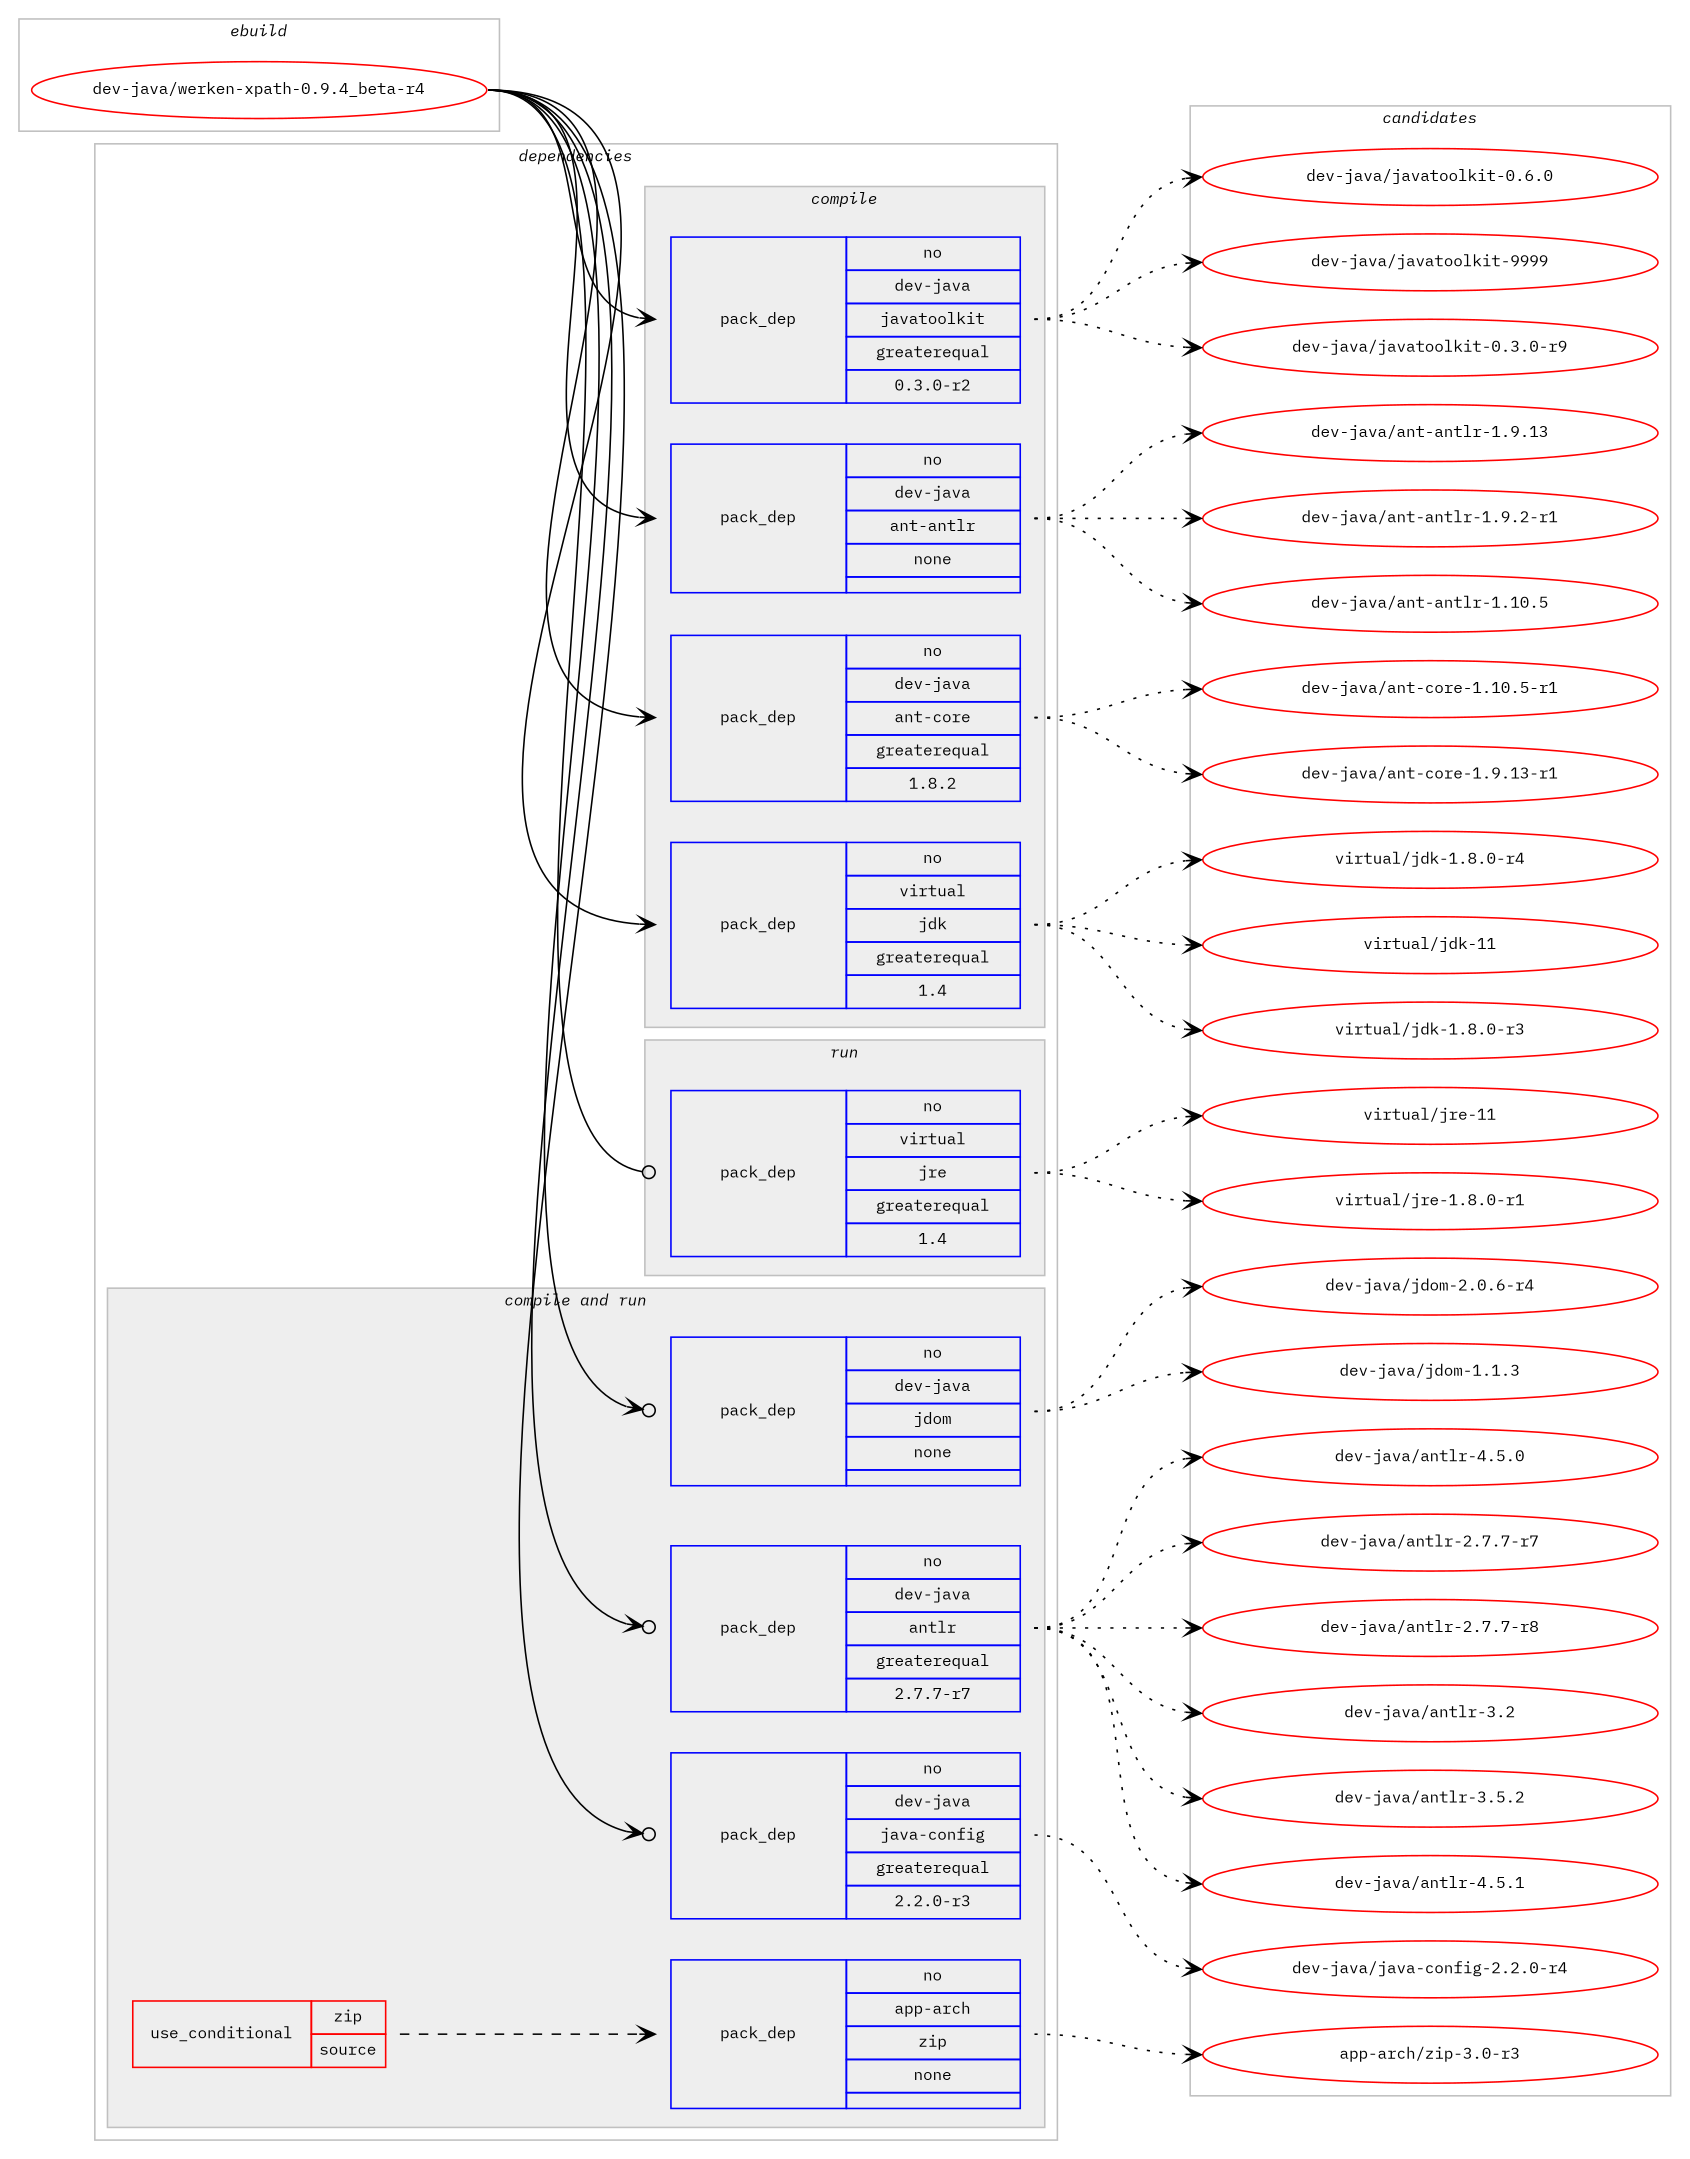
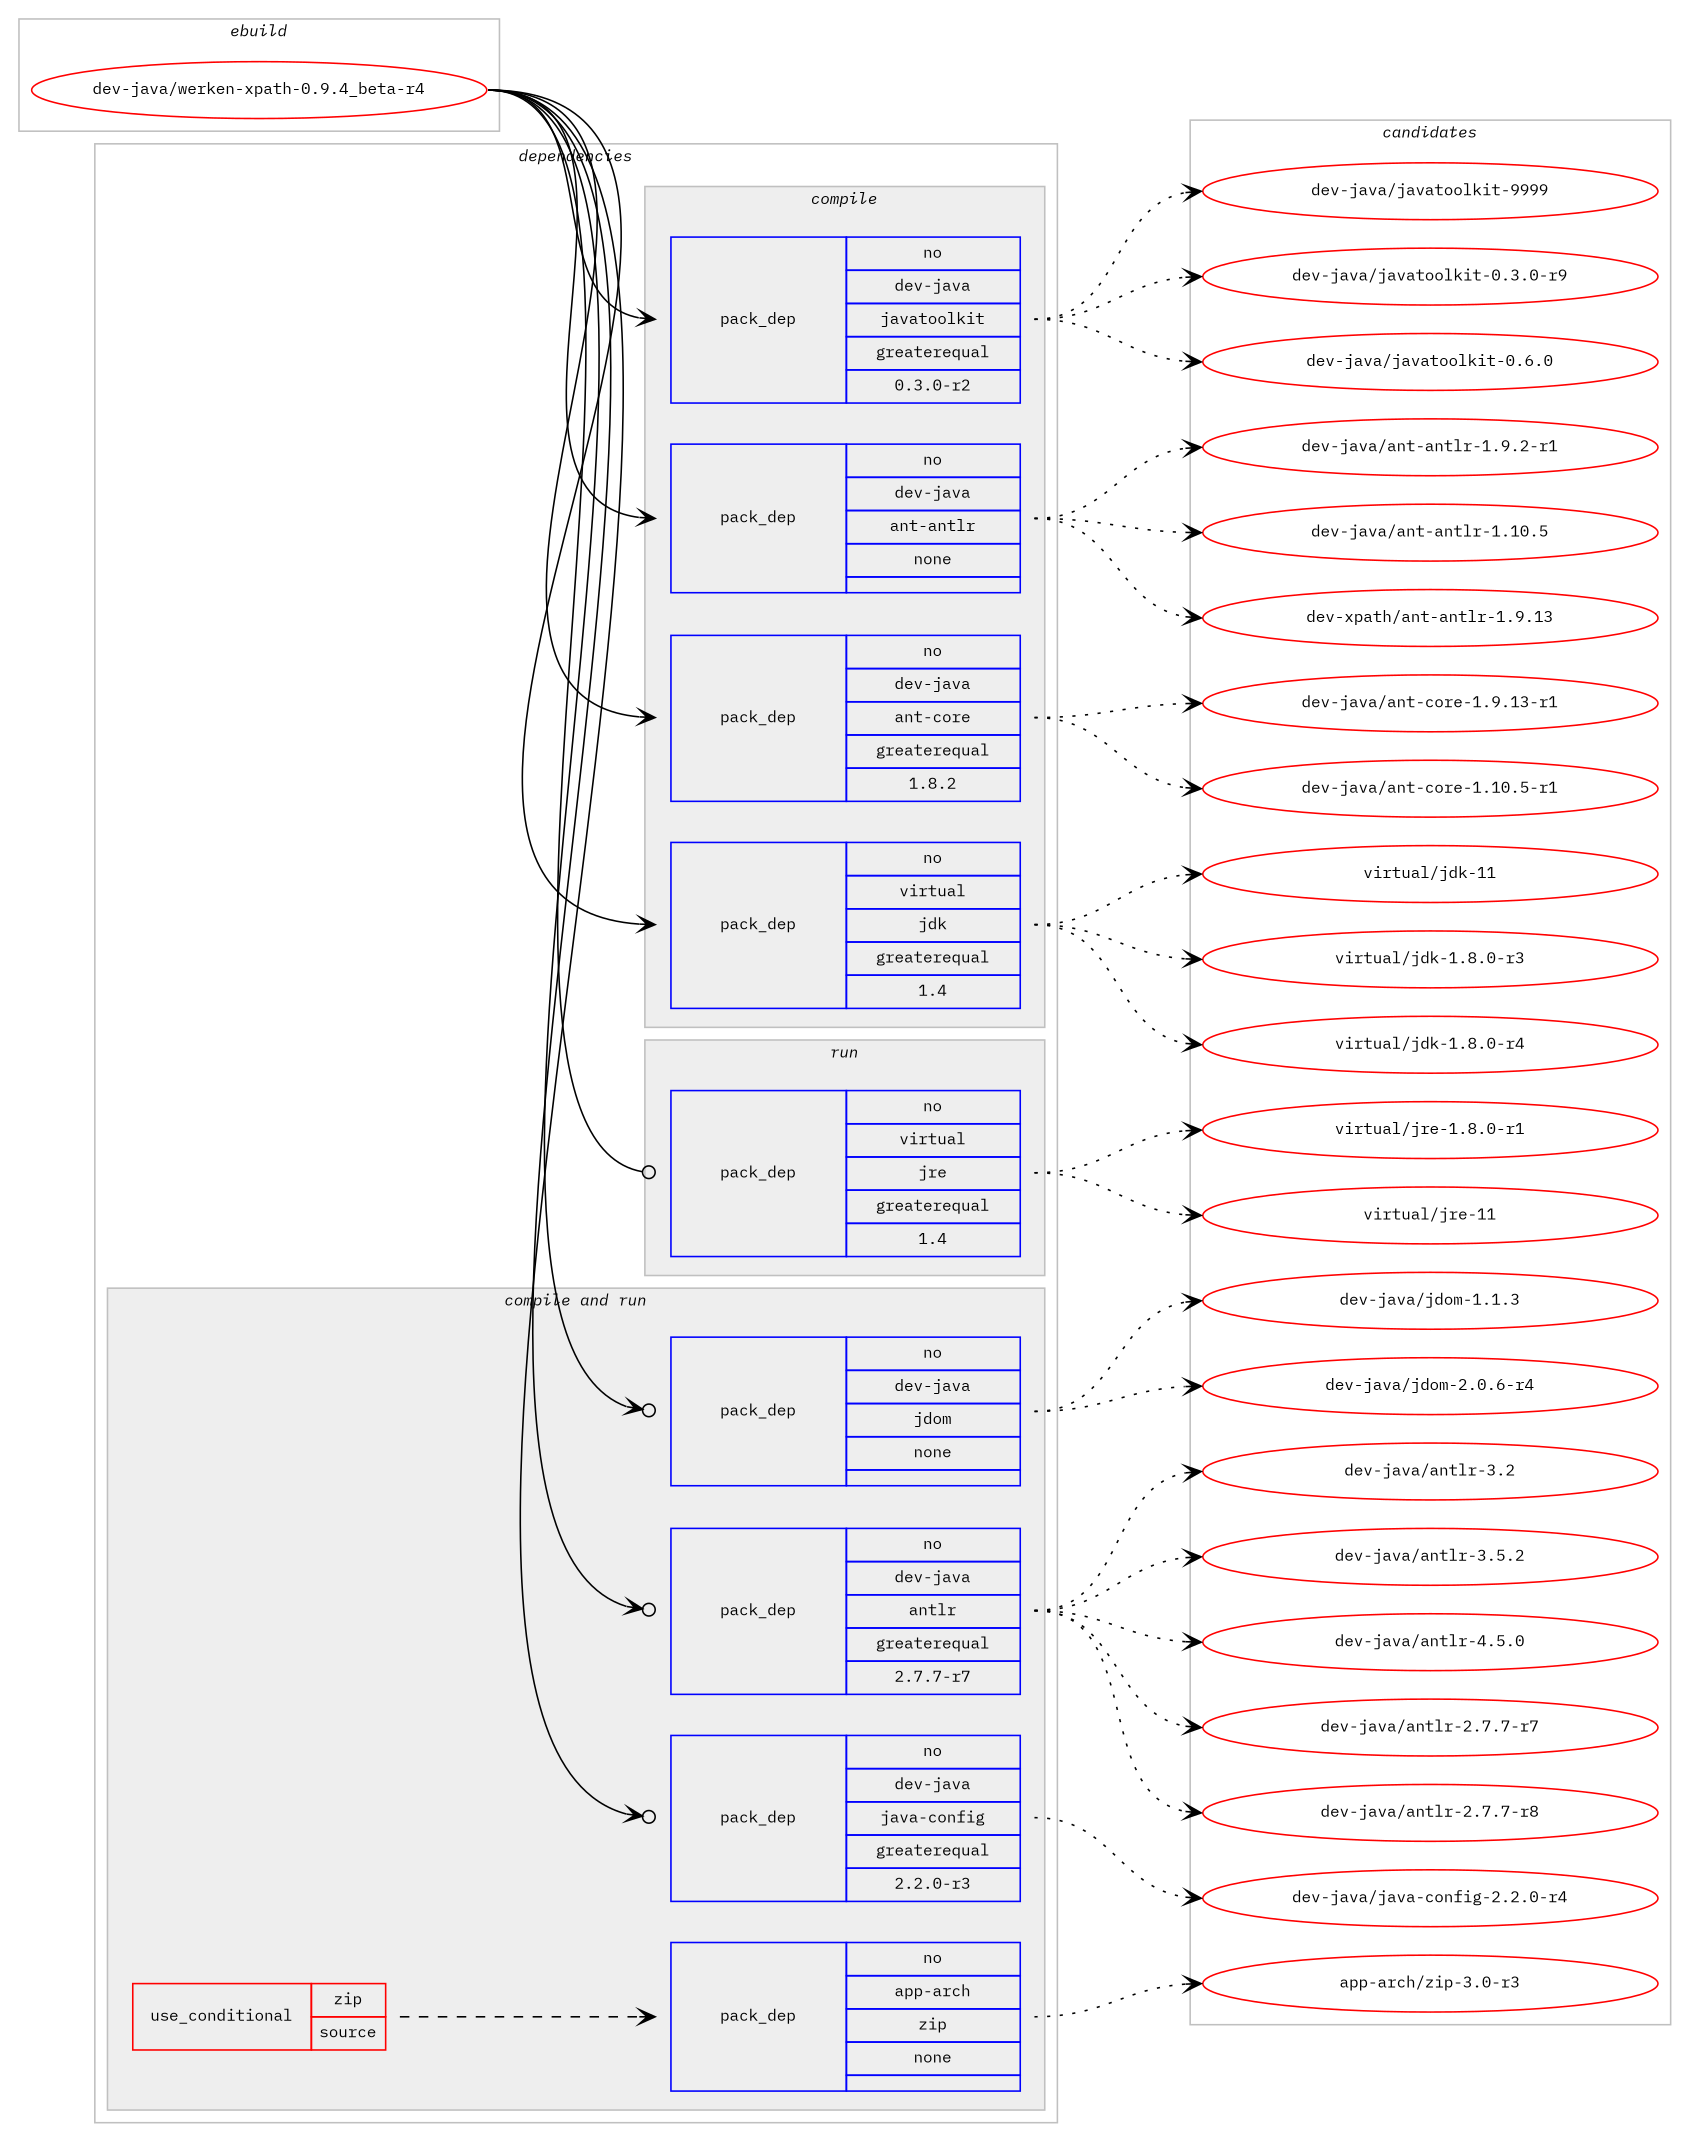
(1430, 433) -> (1430, 618)
(1430, 1884) -> none
